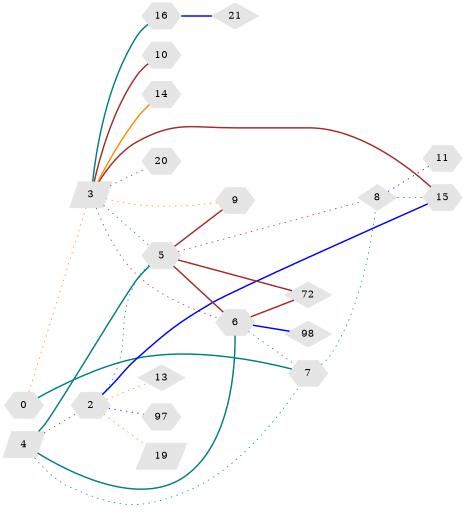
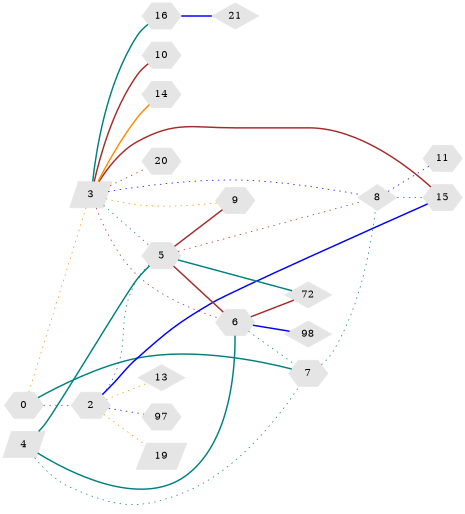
none -> (235, 180)
(235, 275) -> (235, 275)
(60, 423) -> (52, 405)
